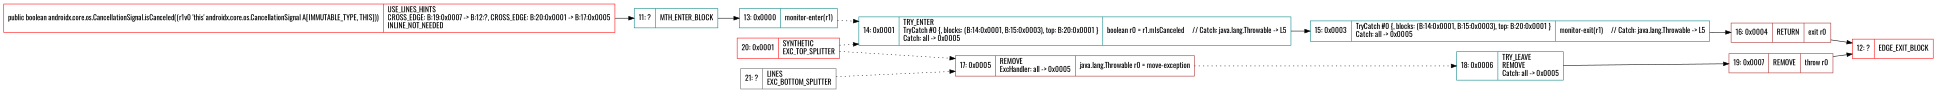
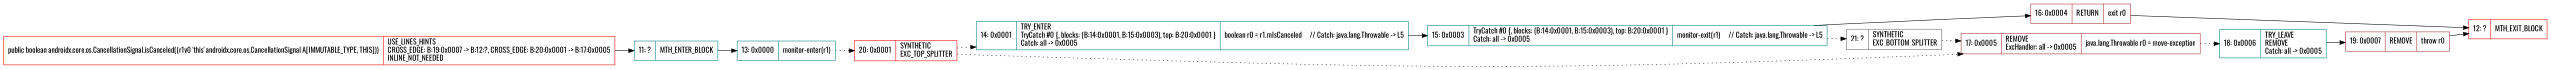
(845, 21) -> (842, 51)
none -> (1834, 39)
(1904, 49) -> (2519, 29)
(775, 75) -> (1888, 35)
